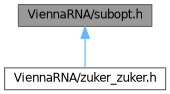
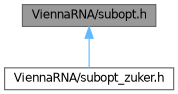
(85, 79) -> (89, 79)
